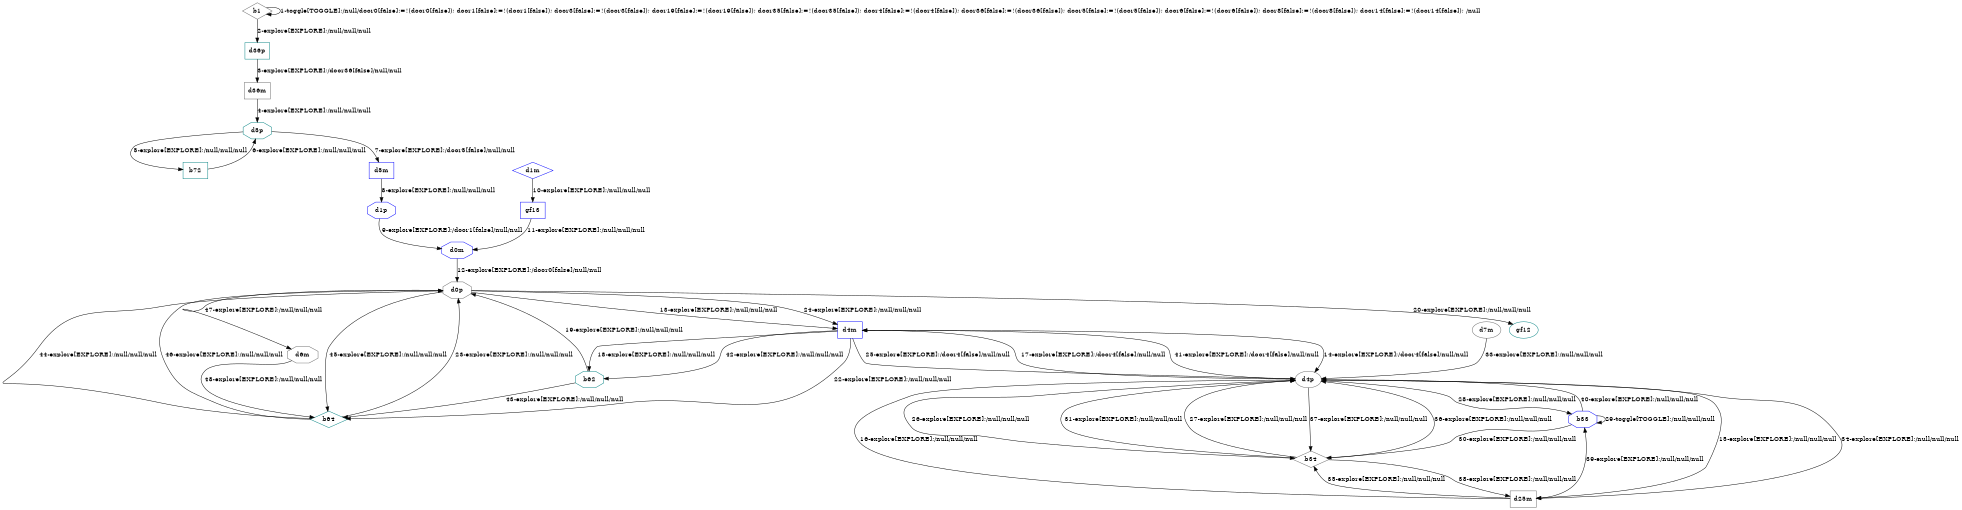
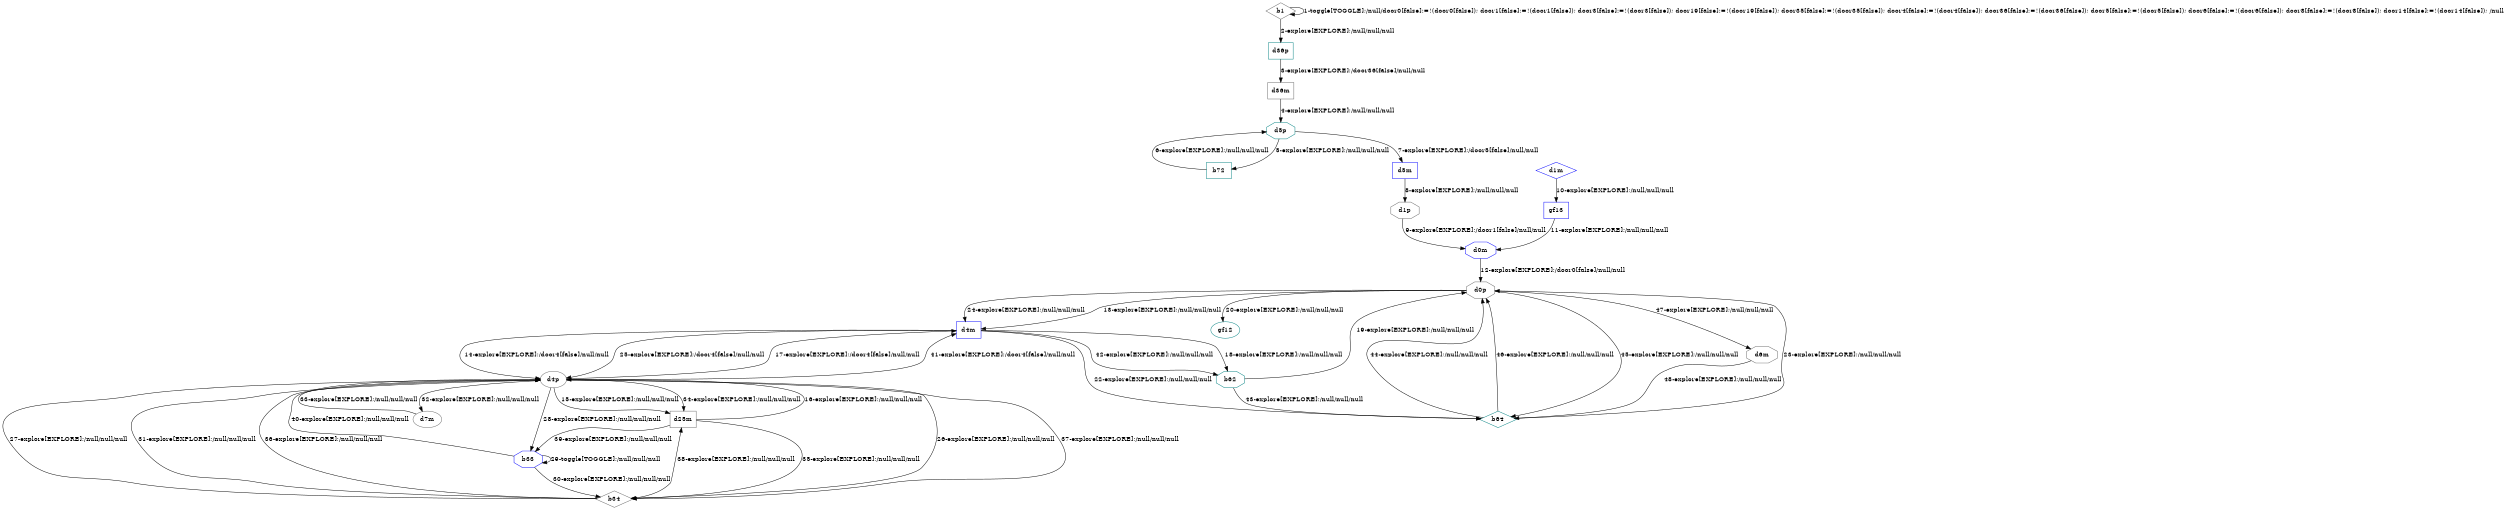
(382, 210) -> (1405, 210)
none -> (474, 385)
